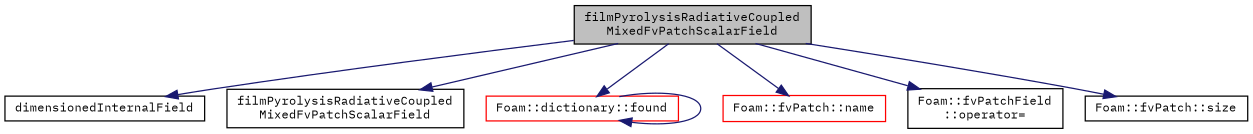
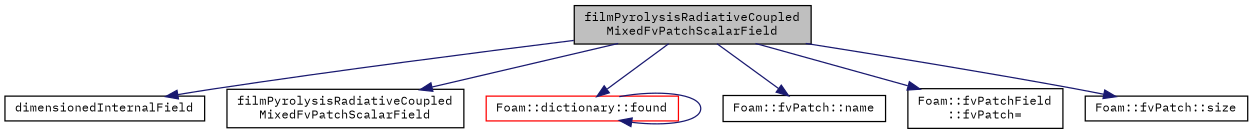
(804, 109) -> (804, 109)
(985, 109) -> (985, 109)
